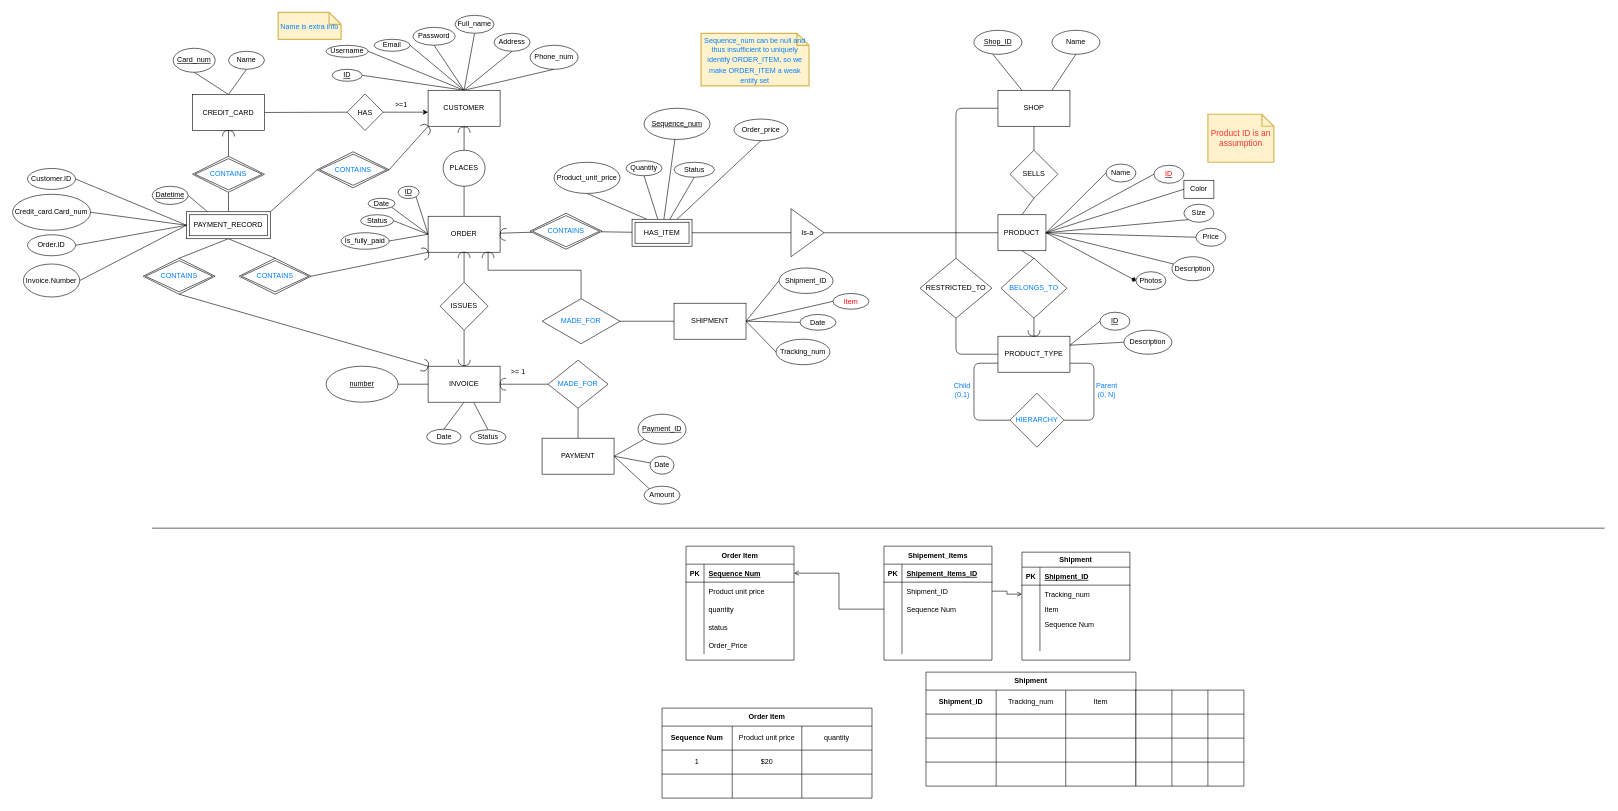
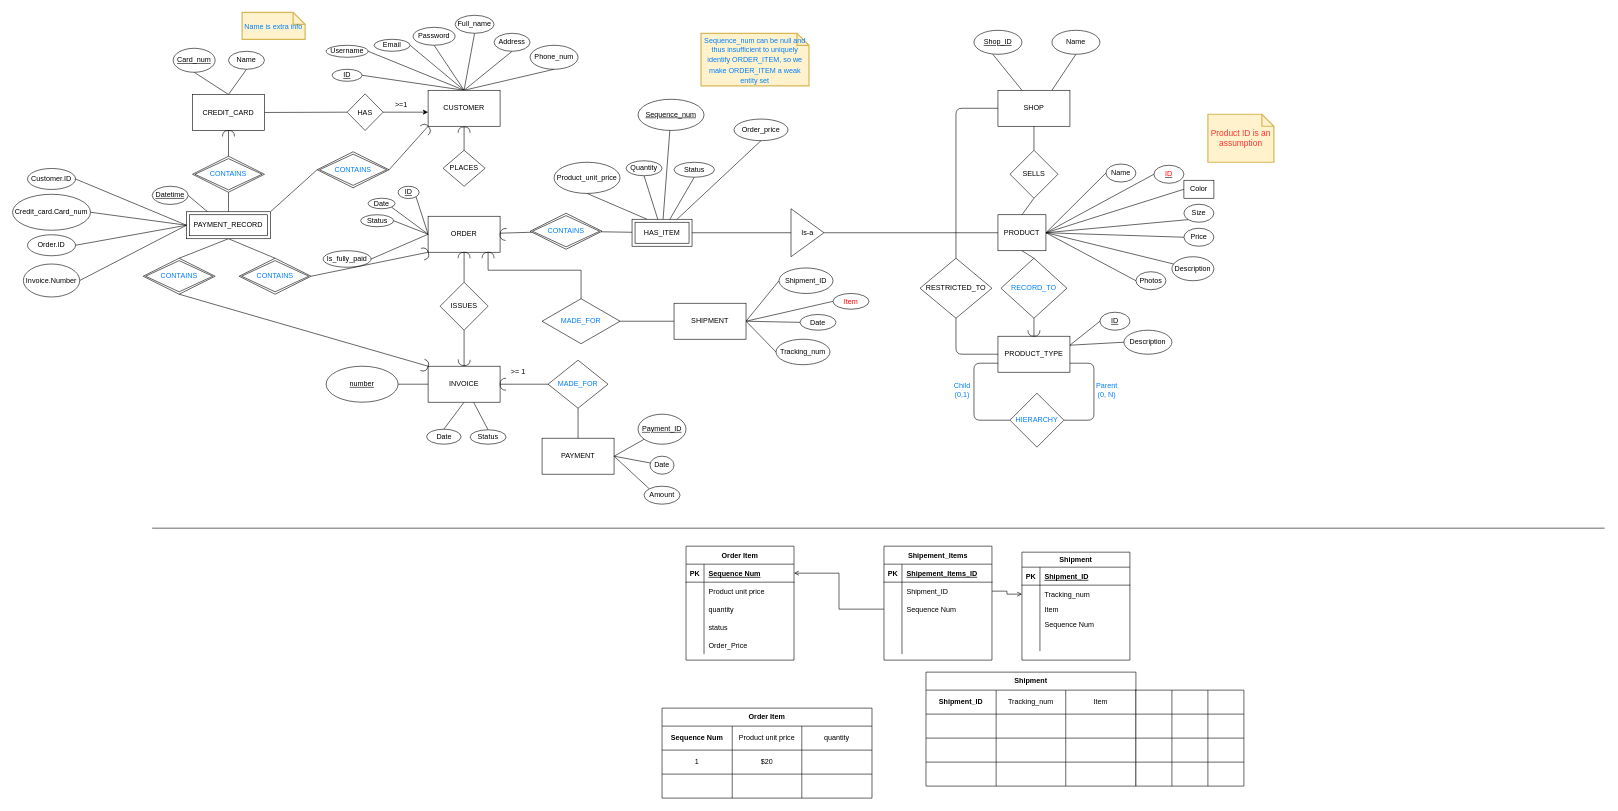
(310, 26) -> (274, 26)
(677, 124) -> (671, 115)
(464, 168) -> (464, 168)
(464, 201) -> none
(1211, 237) -> (1199, 237)
(365, 241) -> (347, 259)
(1131, 278) -> (1133, 279)
(1034, 288) -> (1034, 288)
